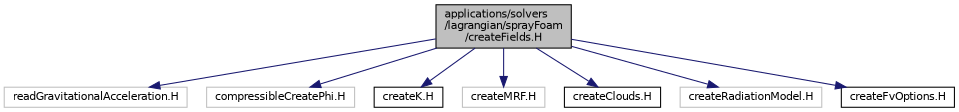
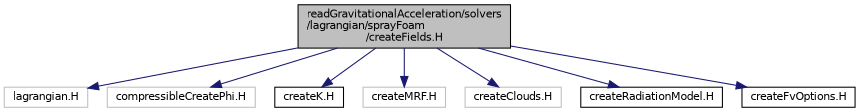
(504, 26) -> (404, 26)
(96, 97) -> (46, 97)
(612, 97) -> (513, 97)
(751, 97) -> (652, 97)
